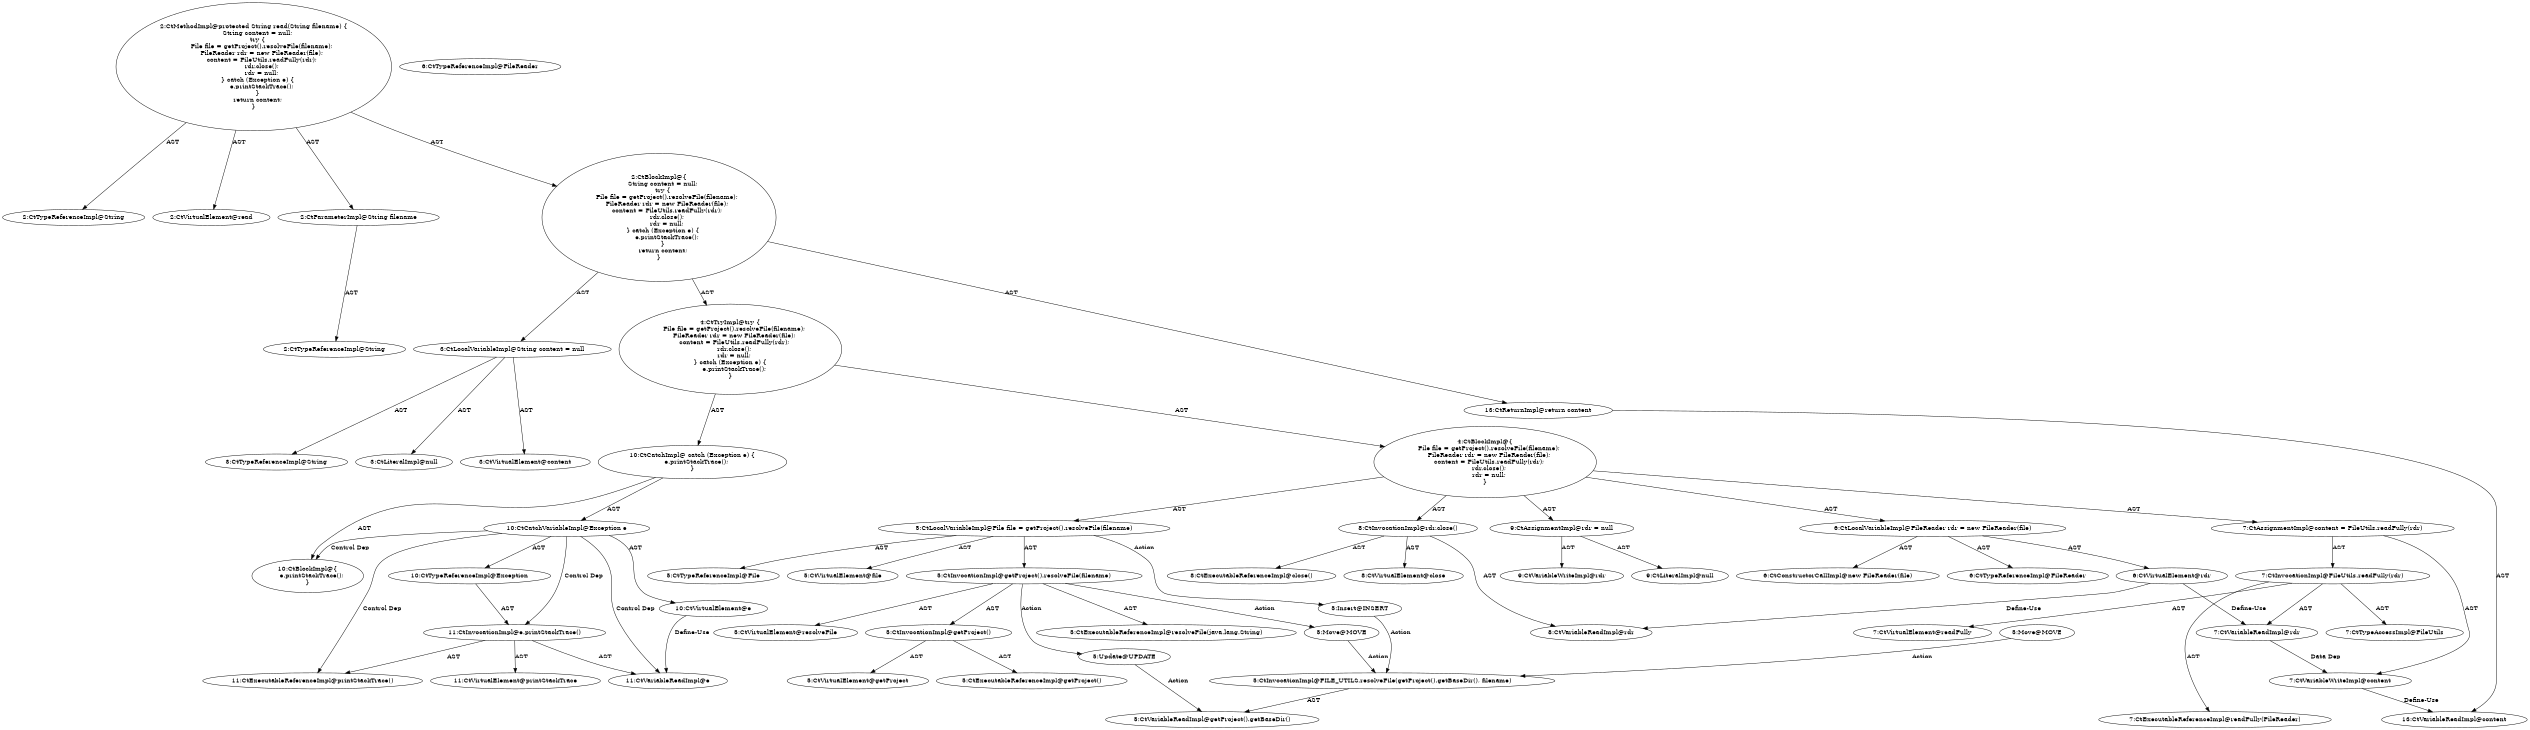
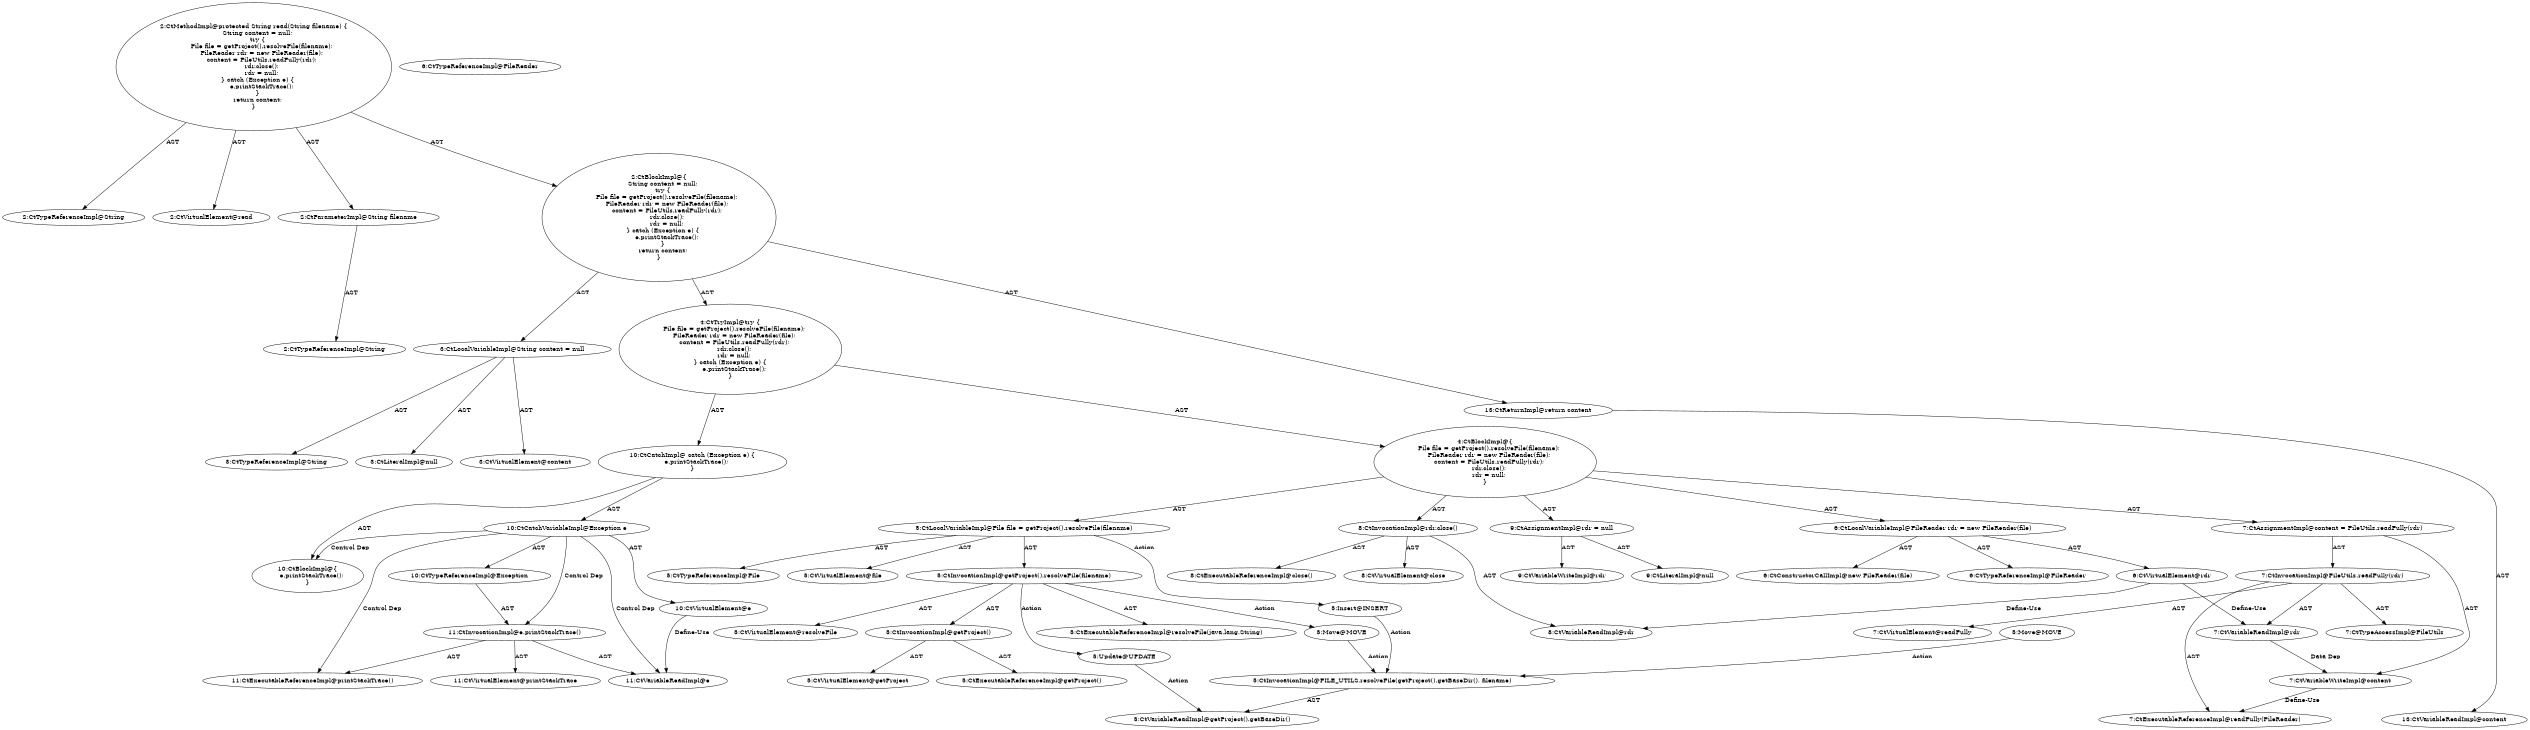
(2395, 700) -> (2280, 699)
